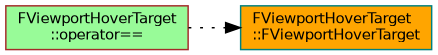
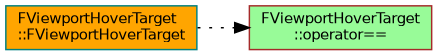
(207, 28) -> (216, 28)
